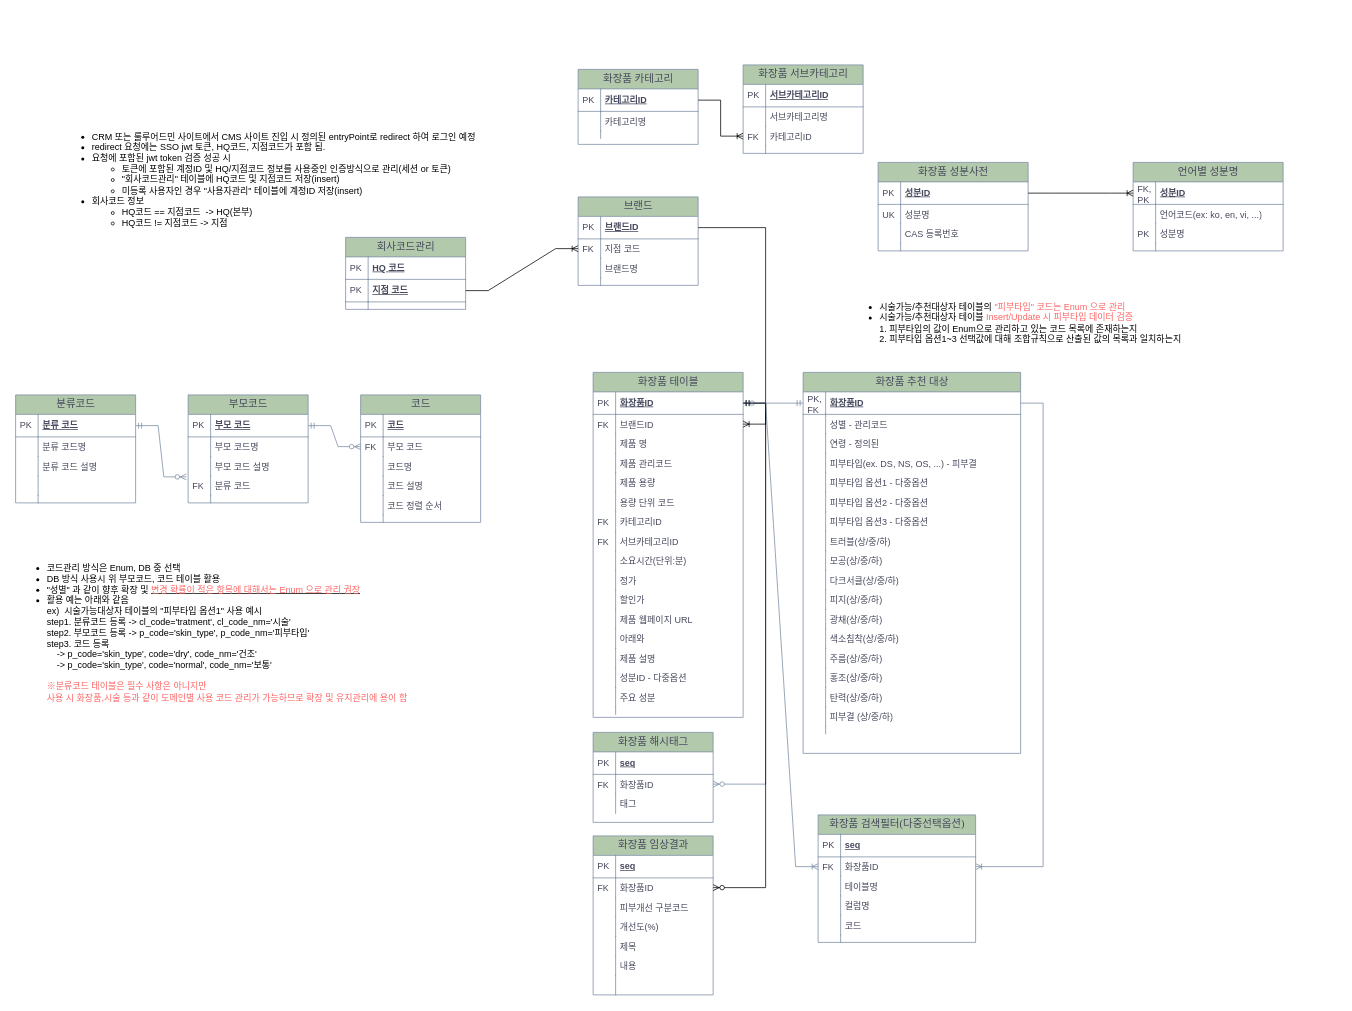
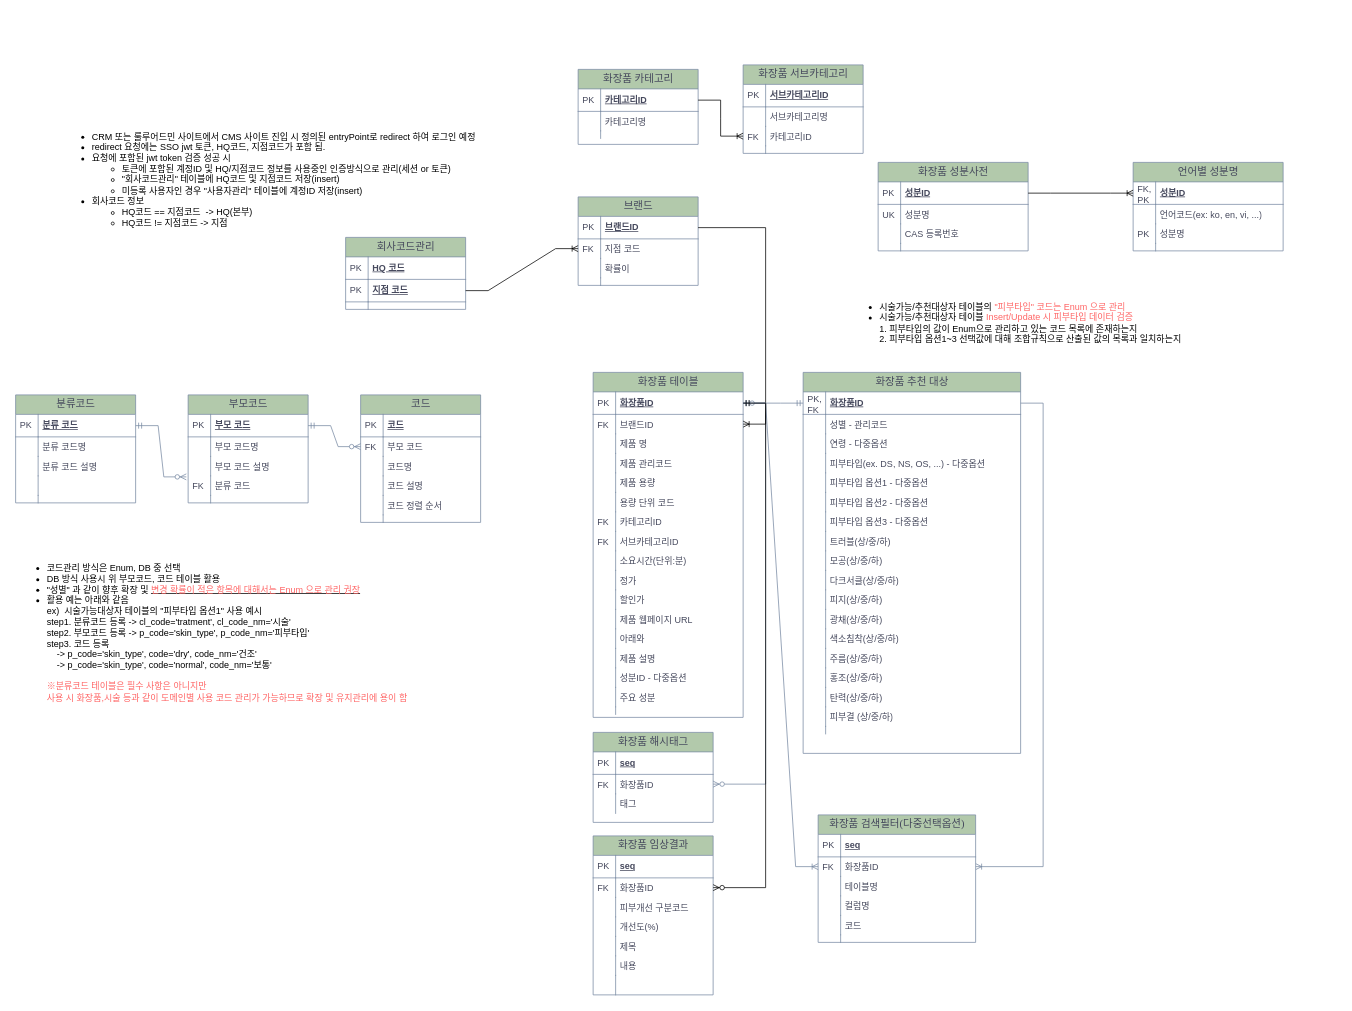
(623, 269) -> (618, 269)
(858, 445) -> (862, 445)
(907, 464) -> (911, 464)
